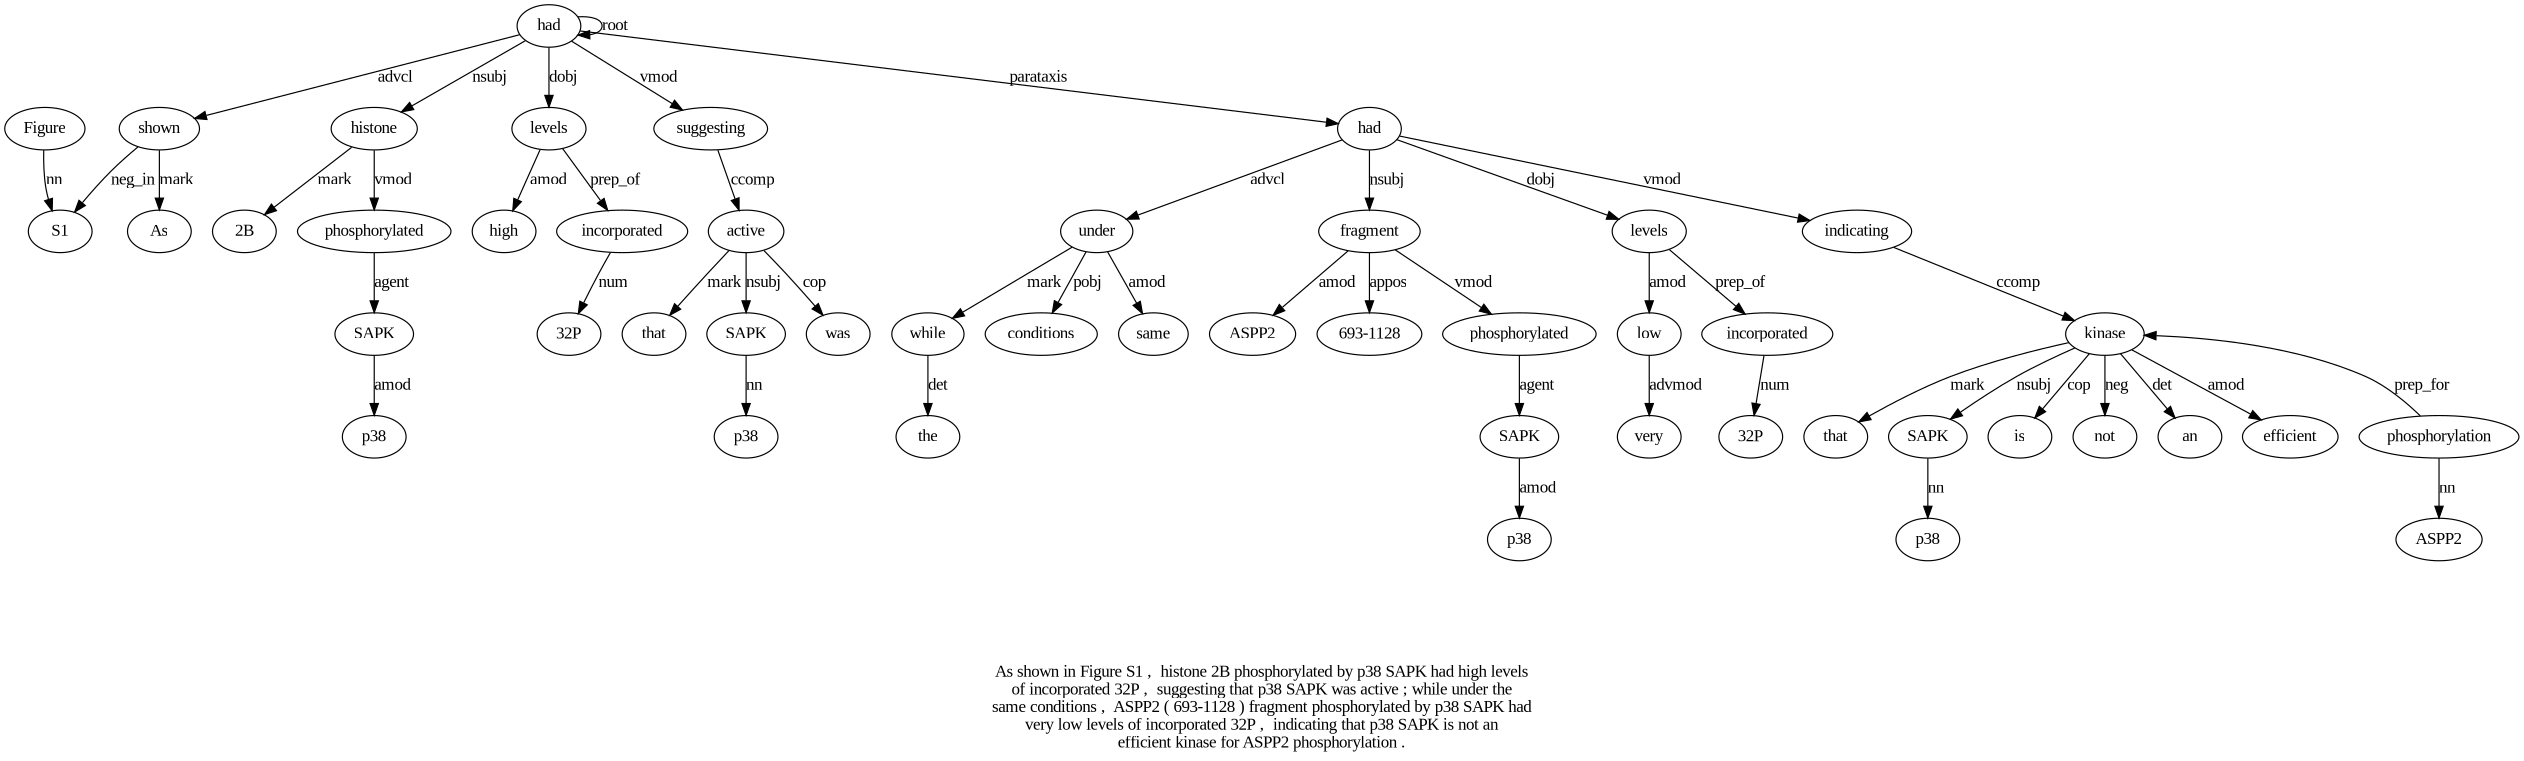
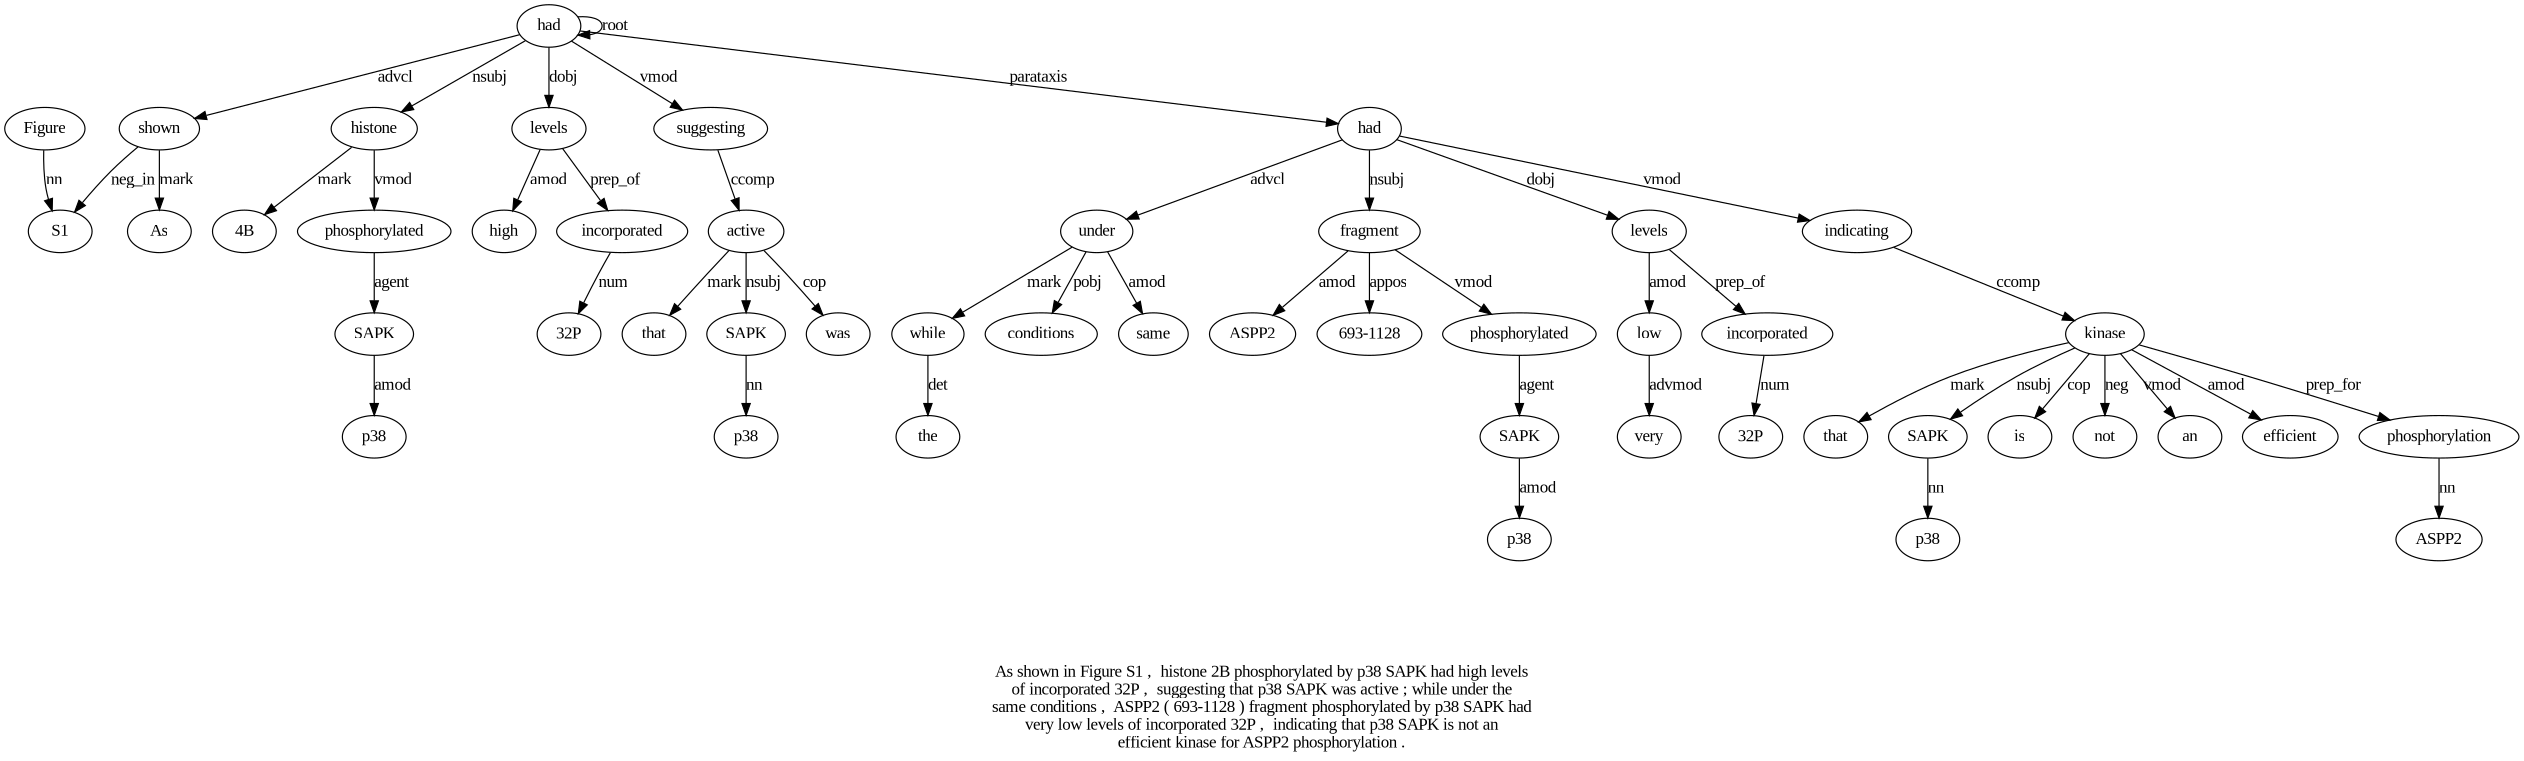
(244, 231) -> (244, 231)
(2296, 354) -> (2259, 380)
(2162, 385) -> (2162, 385)
